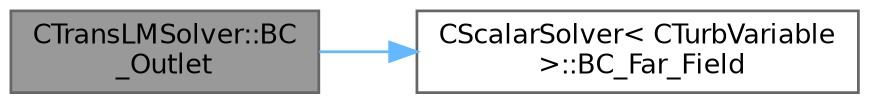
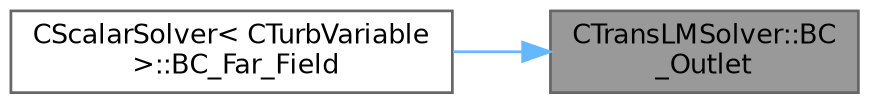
(354, 52) -> (488, 52)
